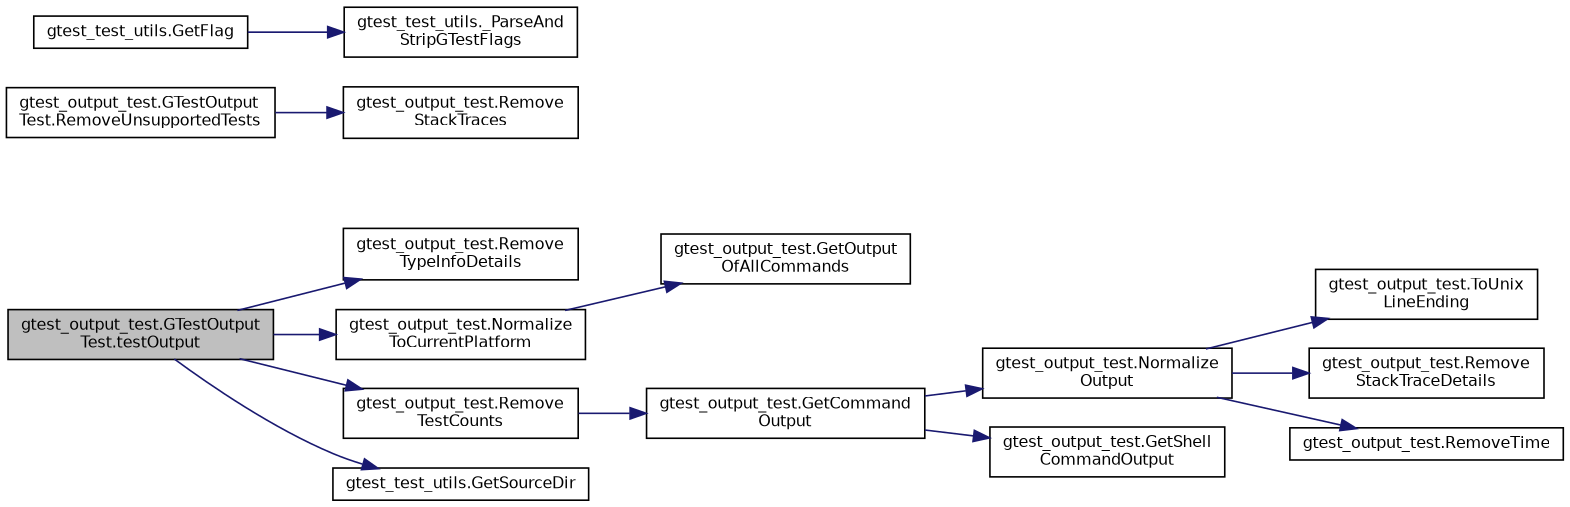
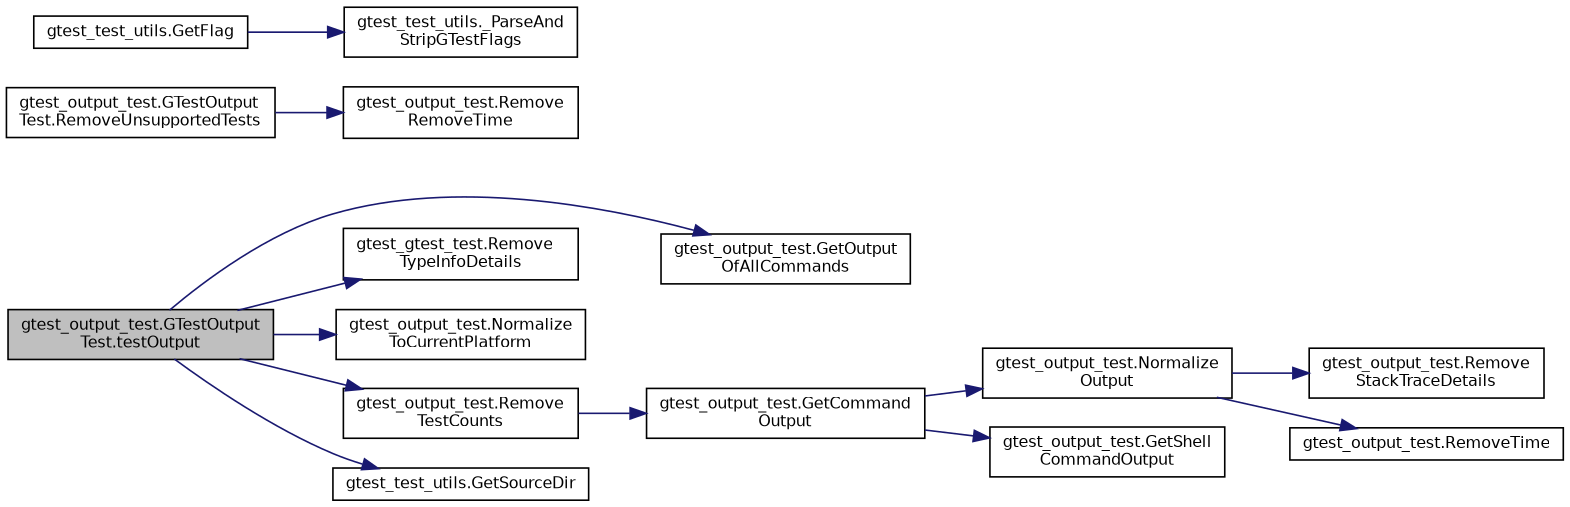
(461, 113) -> (461, 113)
(461, 254) -> (461, 254)
(1427, 294) -> none
(615, 299) -> (419, 199)
